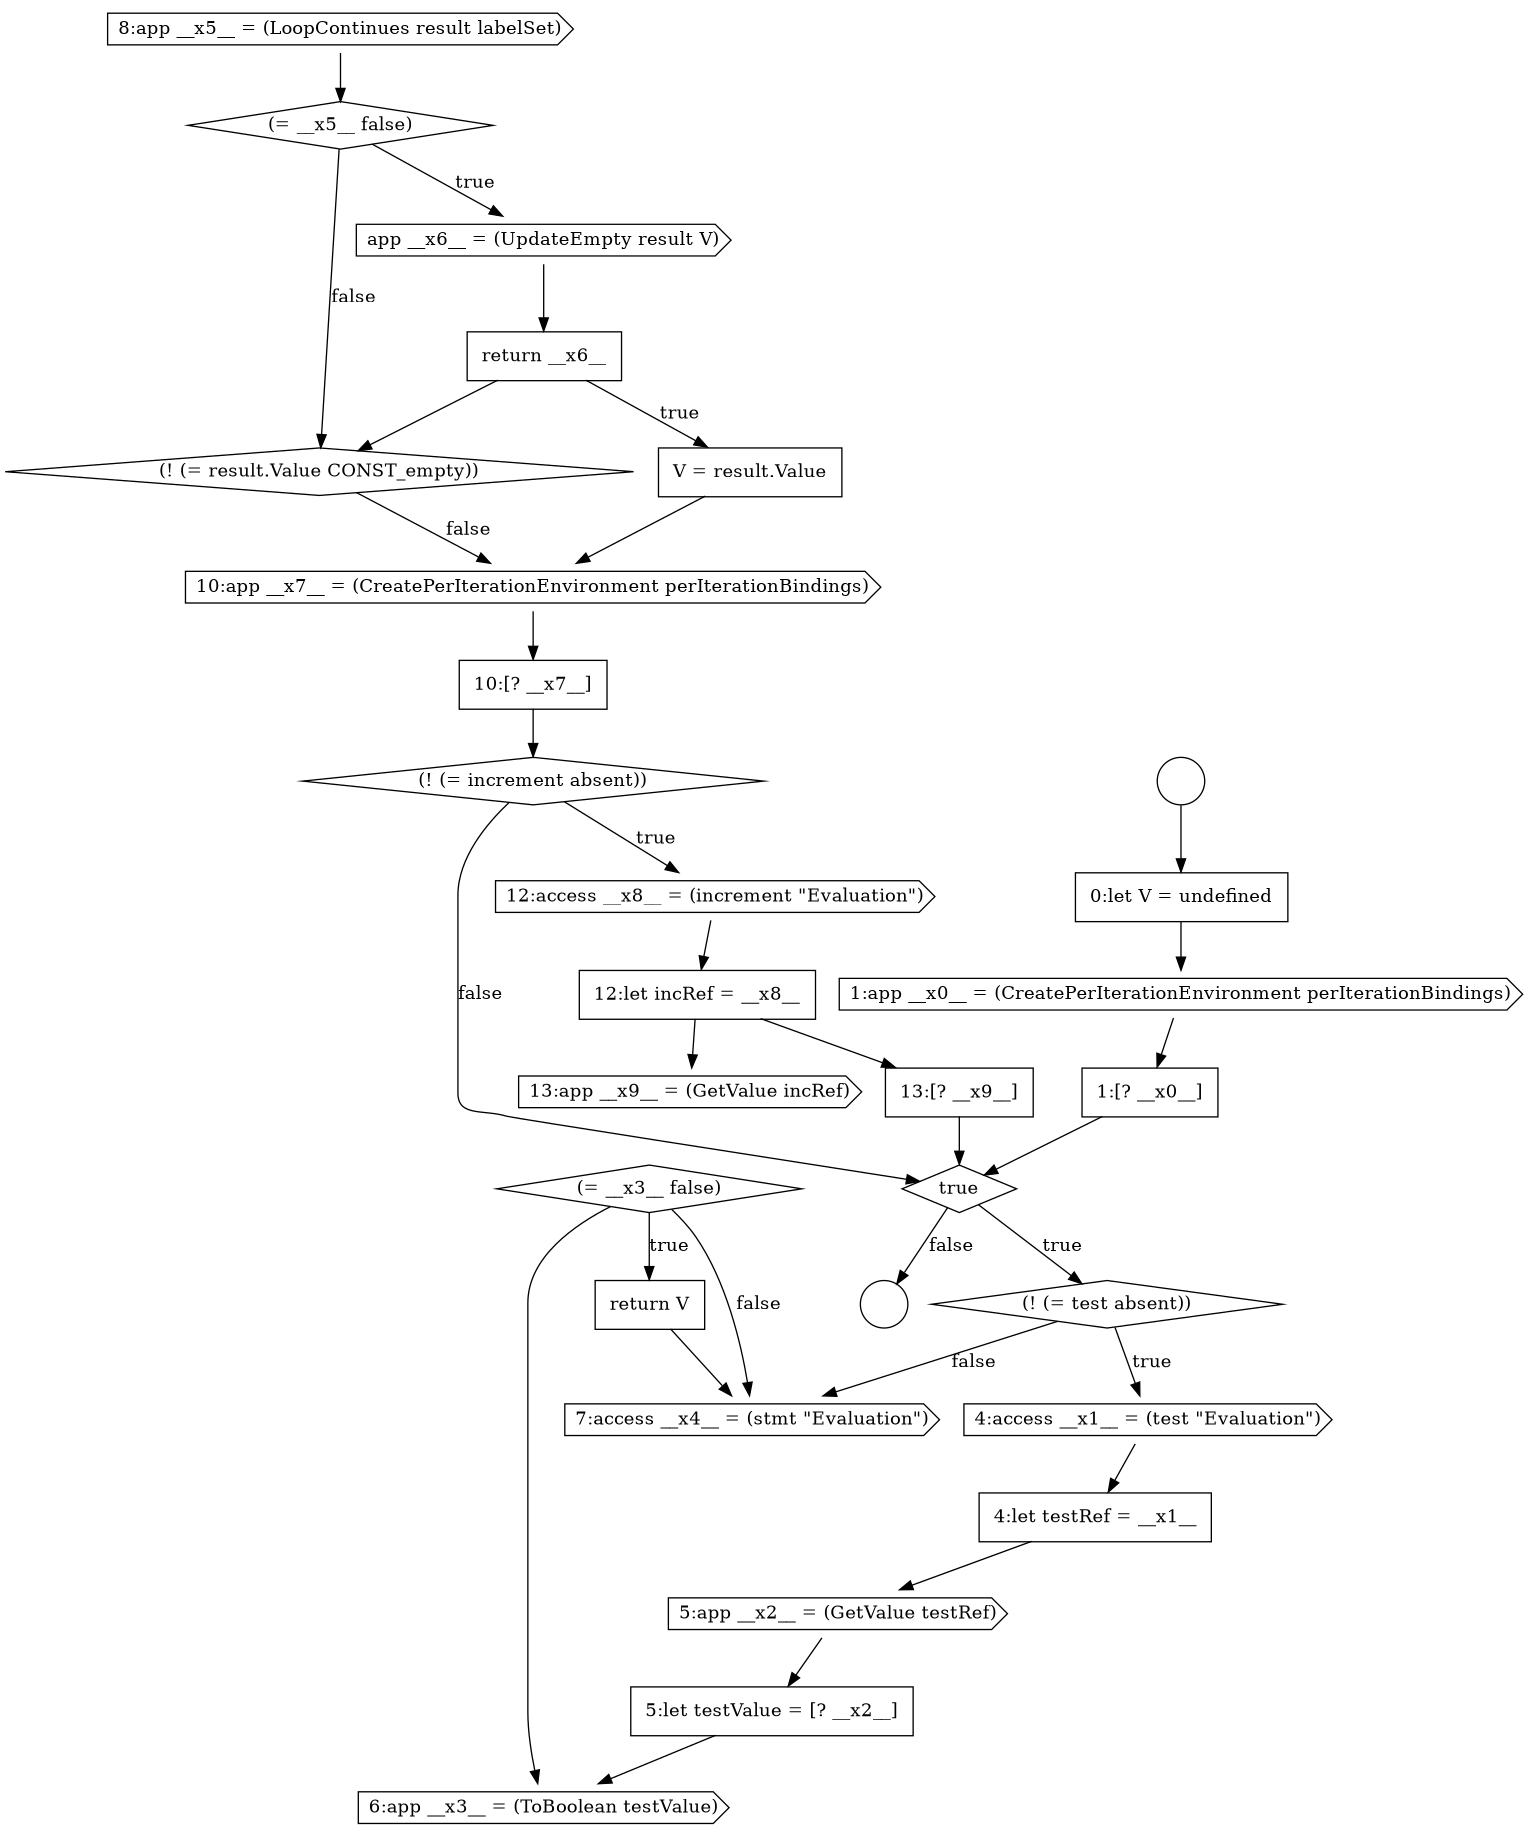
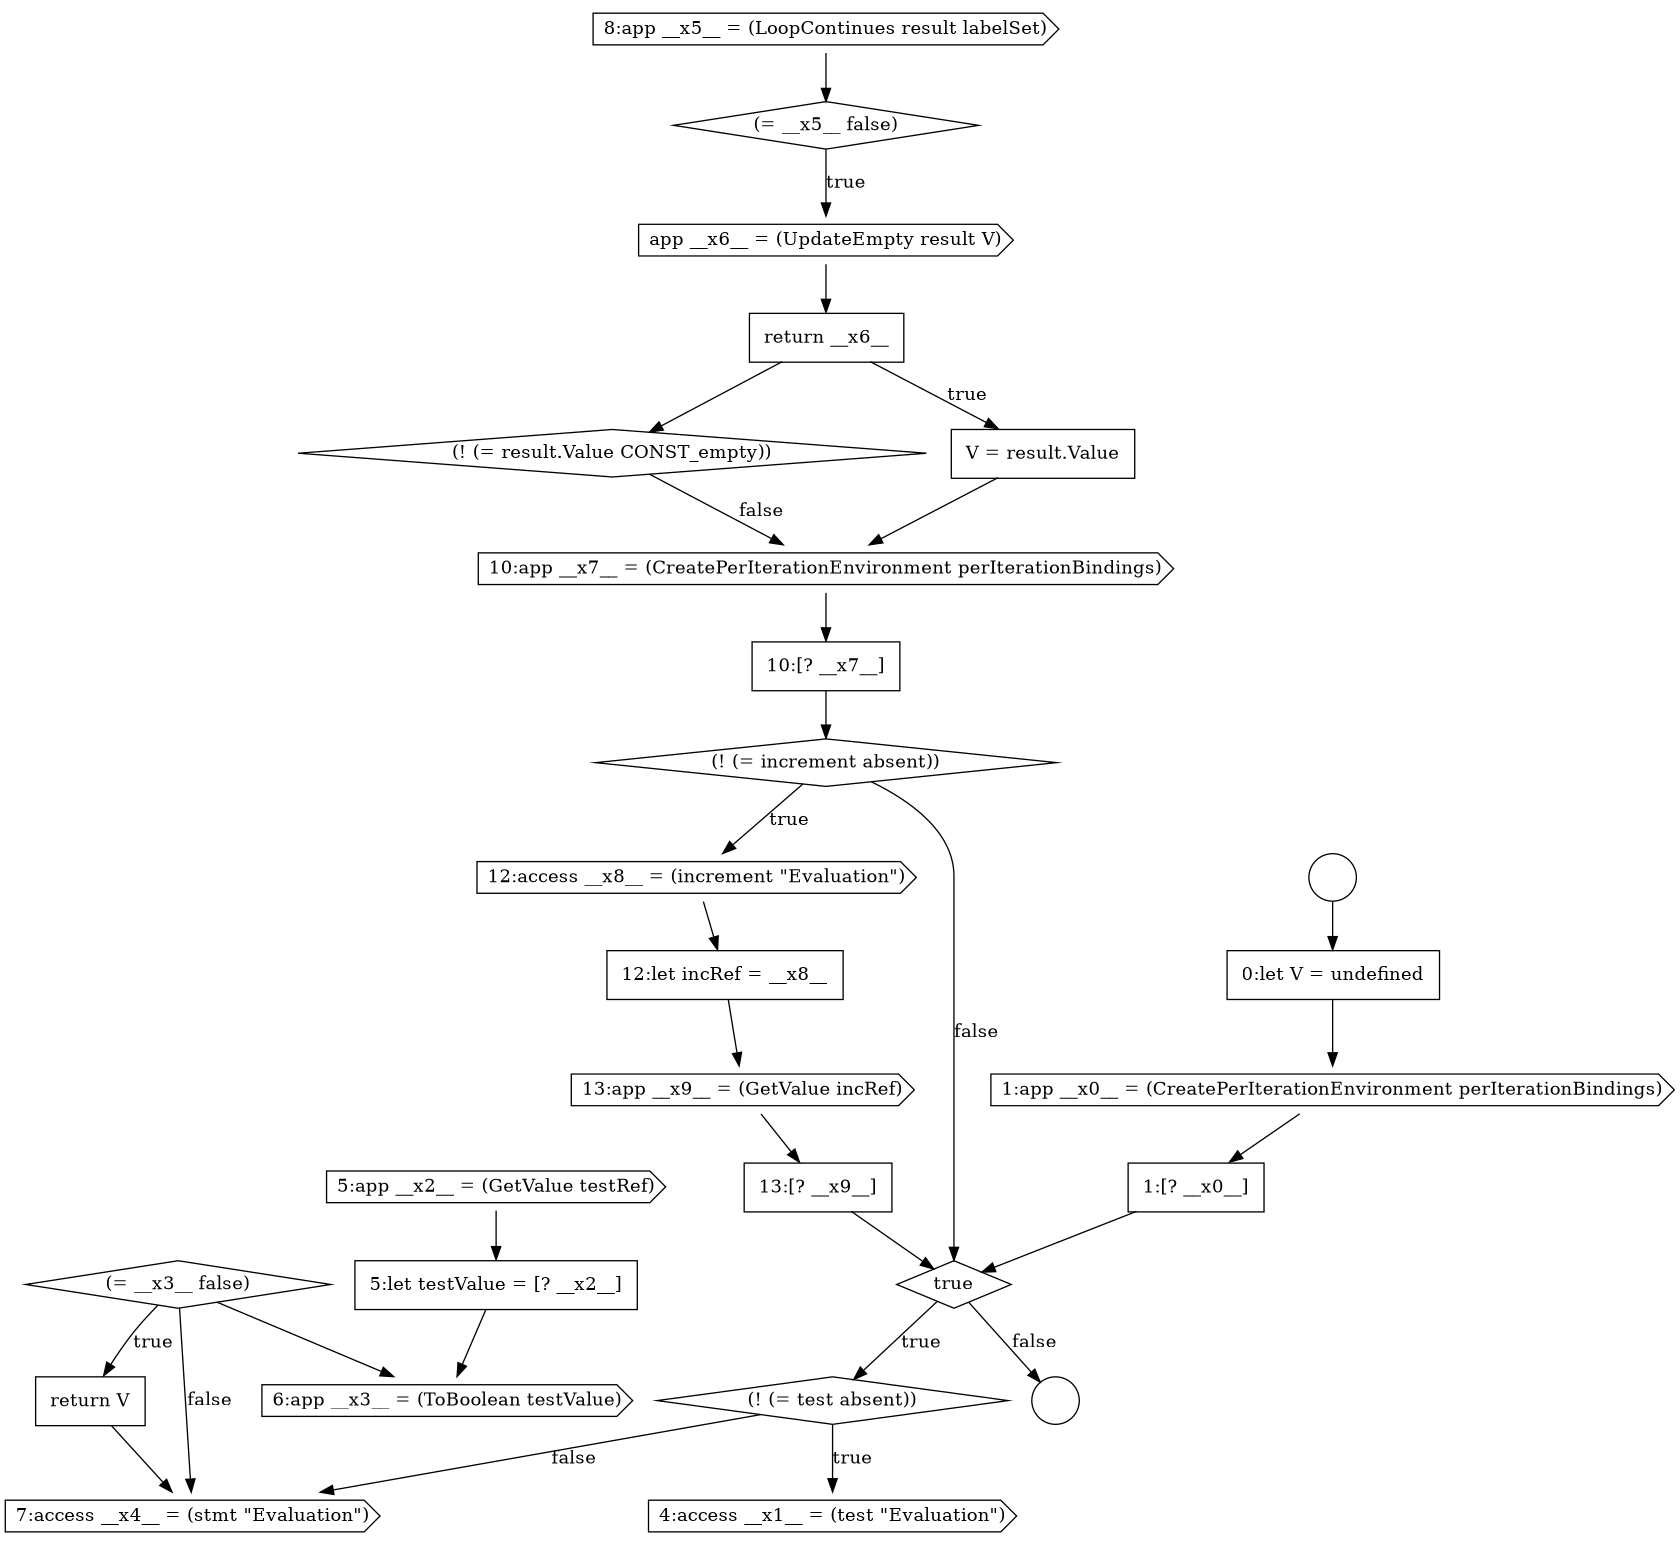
(330, 292) -> none
(821, 1041) -> (776, 1133)
(1095, 1517) -> none
